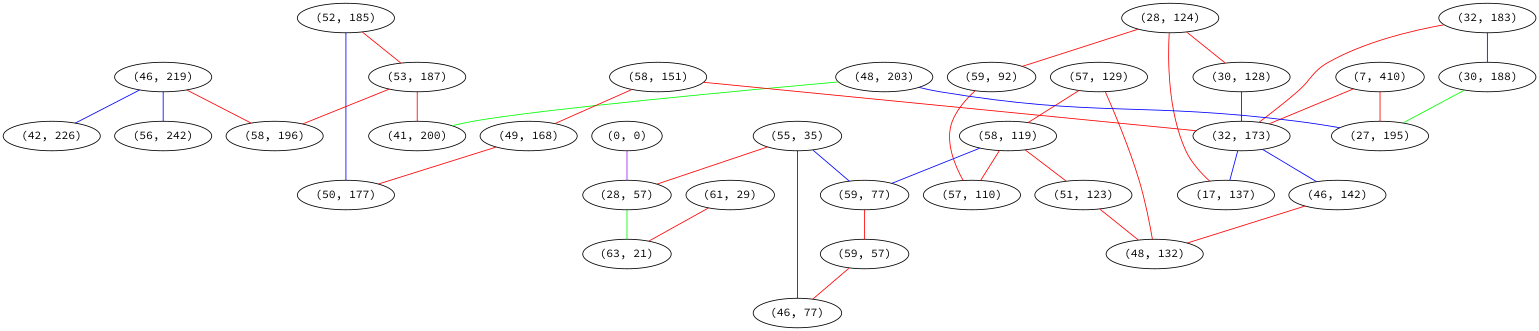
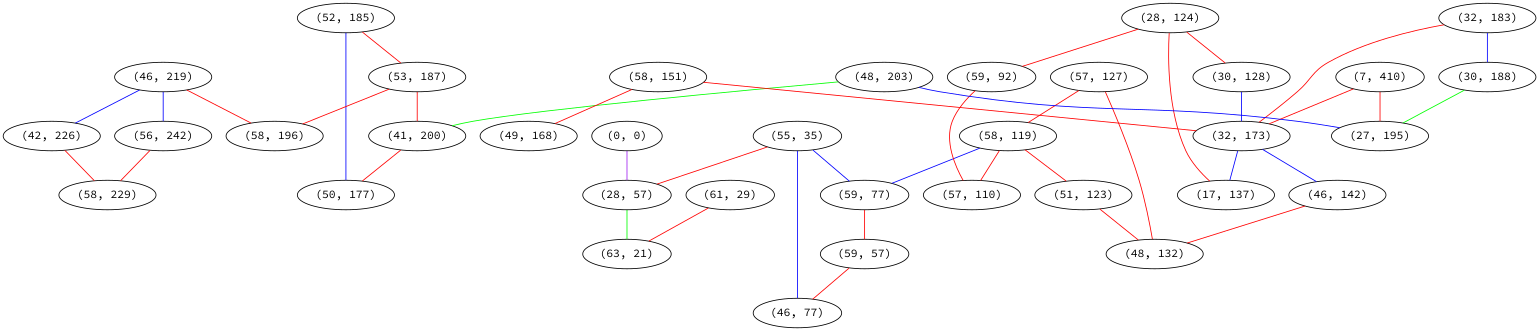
(1099, 77) -> (1099, 77)
(437, 166) -> (382, 166)
none -> (107, 195)
